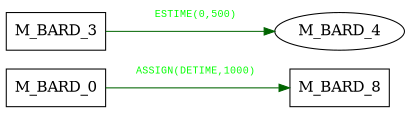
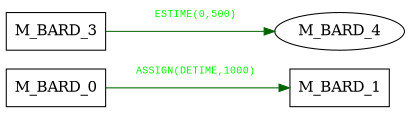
(340, 88) -> (340, 88)
